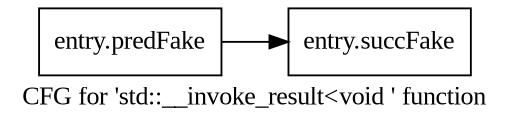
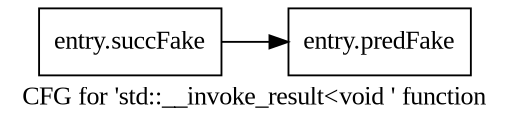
(245, 42) -> (245, 42)
